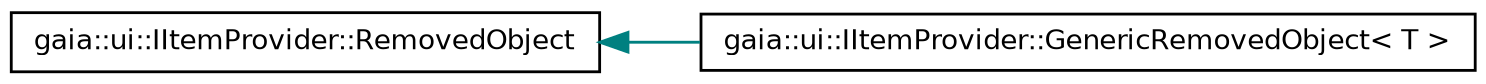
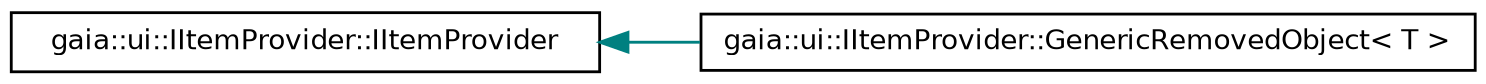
(305, 42) -> (305, 42)
